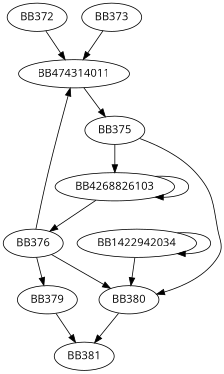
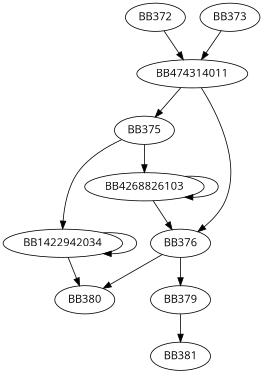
(51, 162) -> (230, 159)
(215, 212) -> (79, 171)
(109, 325) -> none
